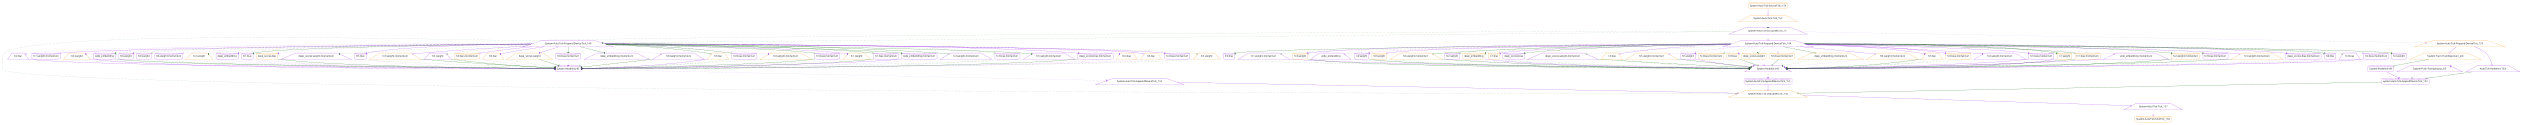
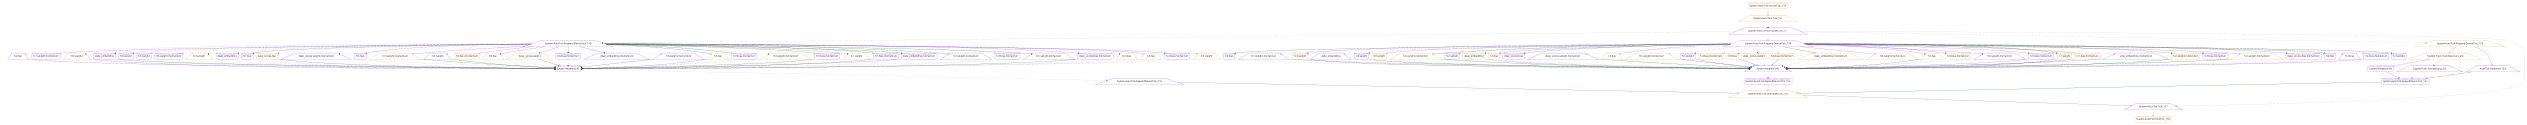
(3, 61) -> (2354, 35)
(2412, 62) -> (2412, 62)
(2476, 62) -> (2438, 62)
